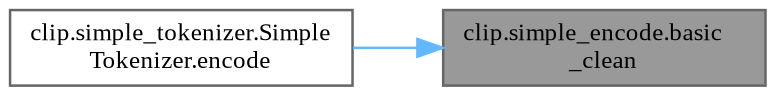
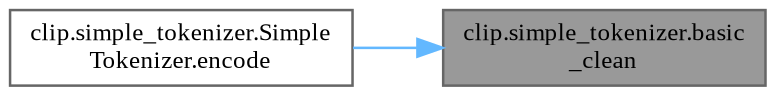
(604, 48) -> (604, 48)
